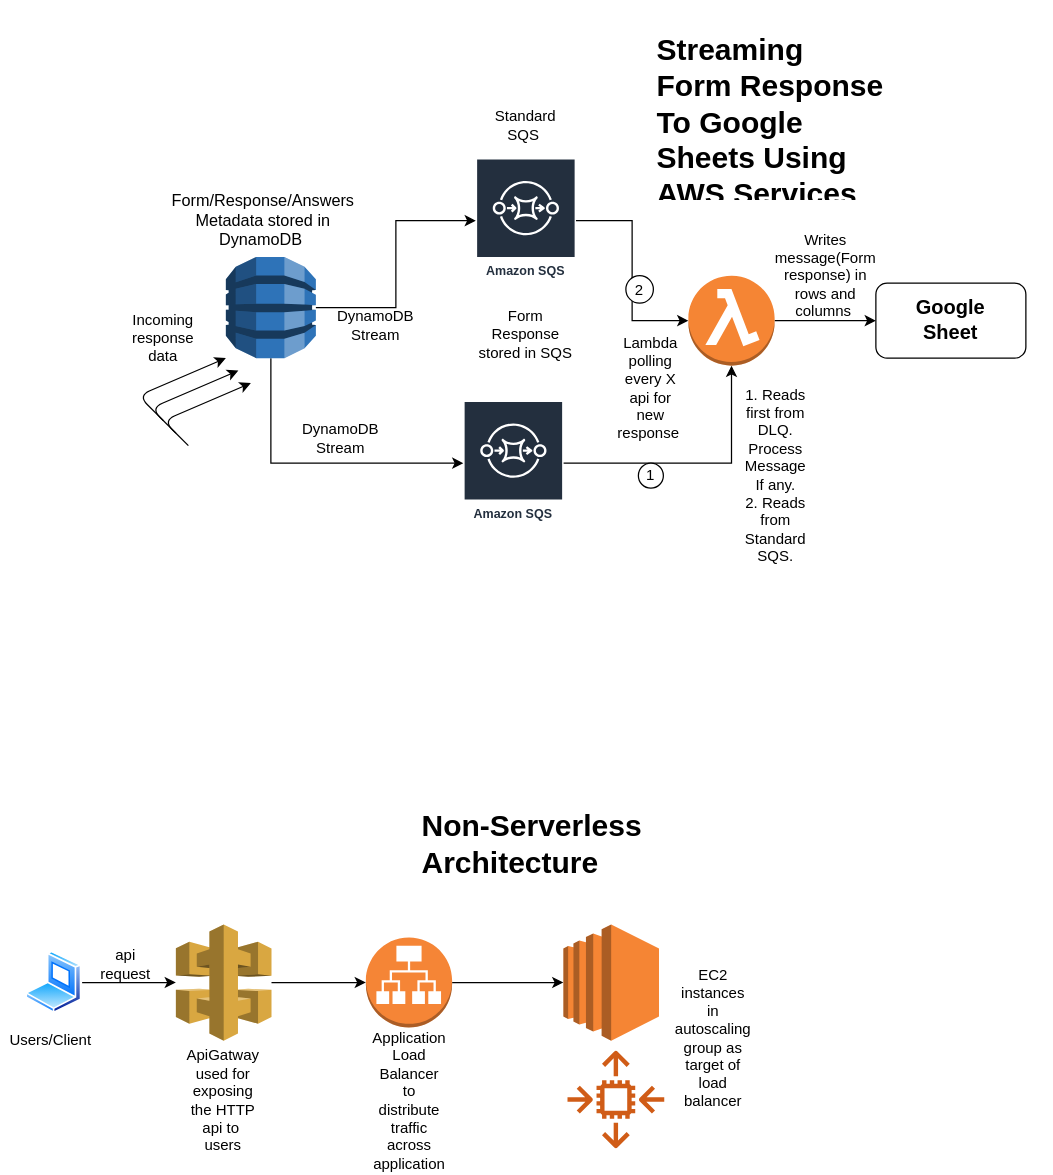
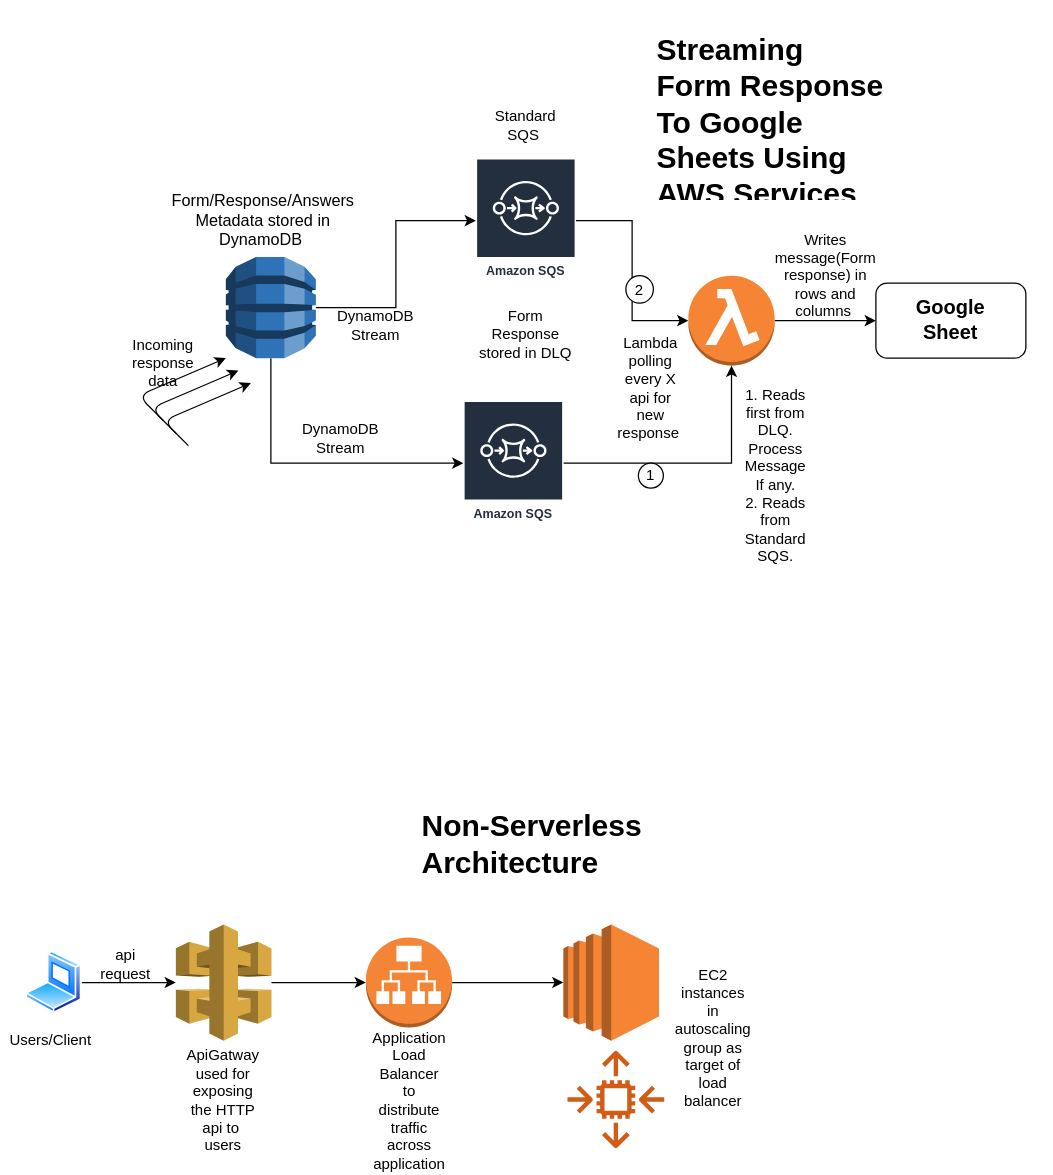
(526, 334) -> (526, 334)
(163, 338) -> (163, 363)
